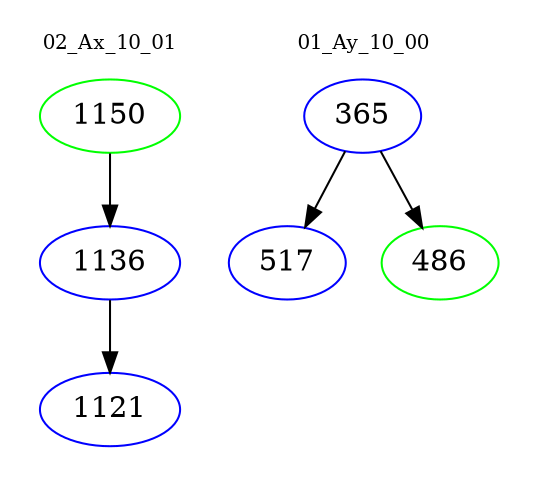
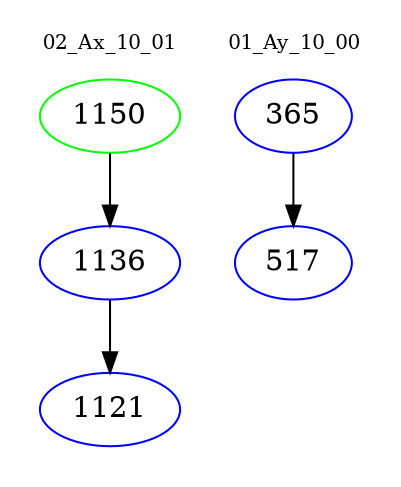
(440, 263) -> none
